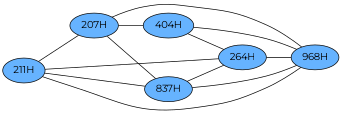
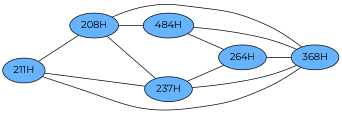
(94, 26) -> (94, 26)
(168, 26) -> (168, 26)
(315, 57) -> (315, 57)
(132, 64) -> none
(168, 89) -> (168, 89)
